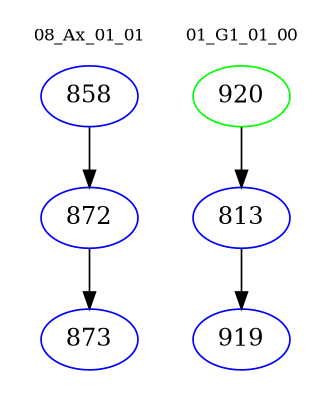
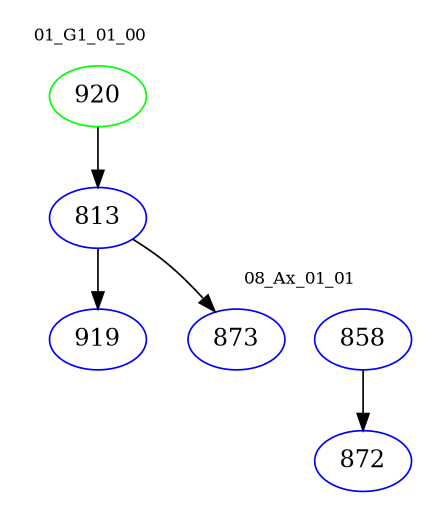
(90, 270) -> (185, 280)
